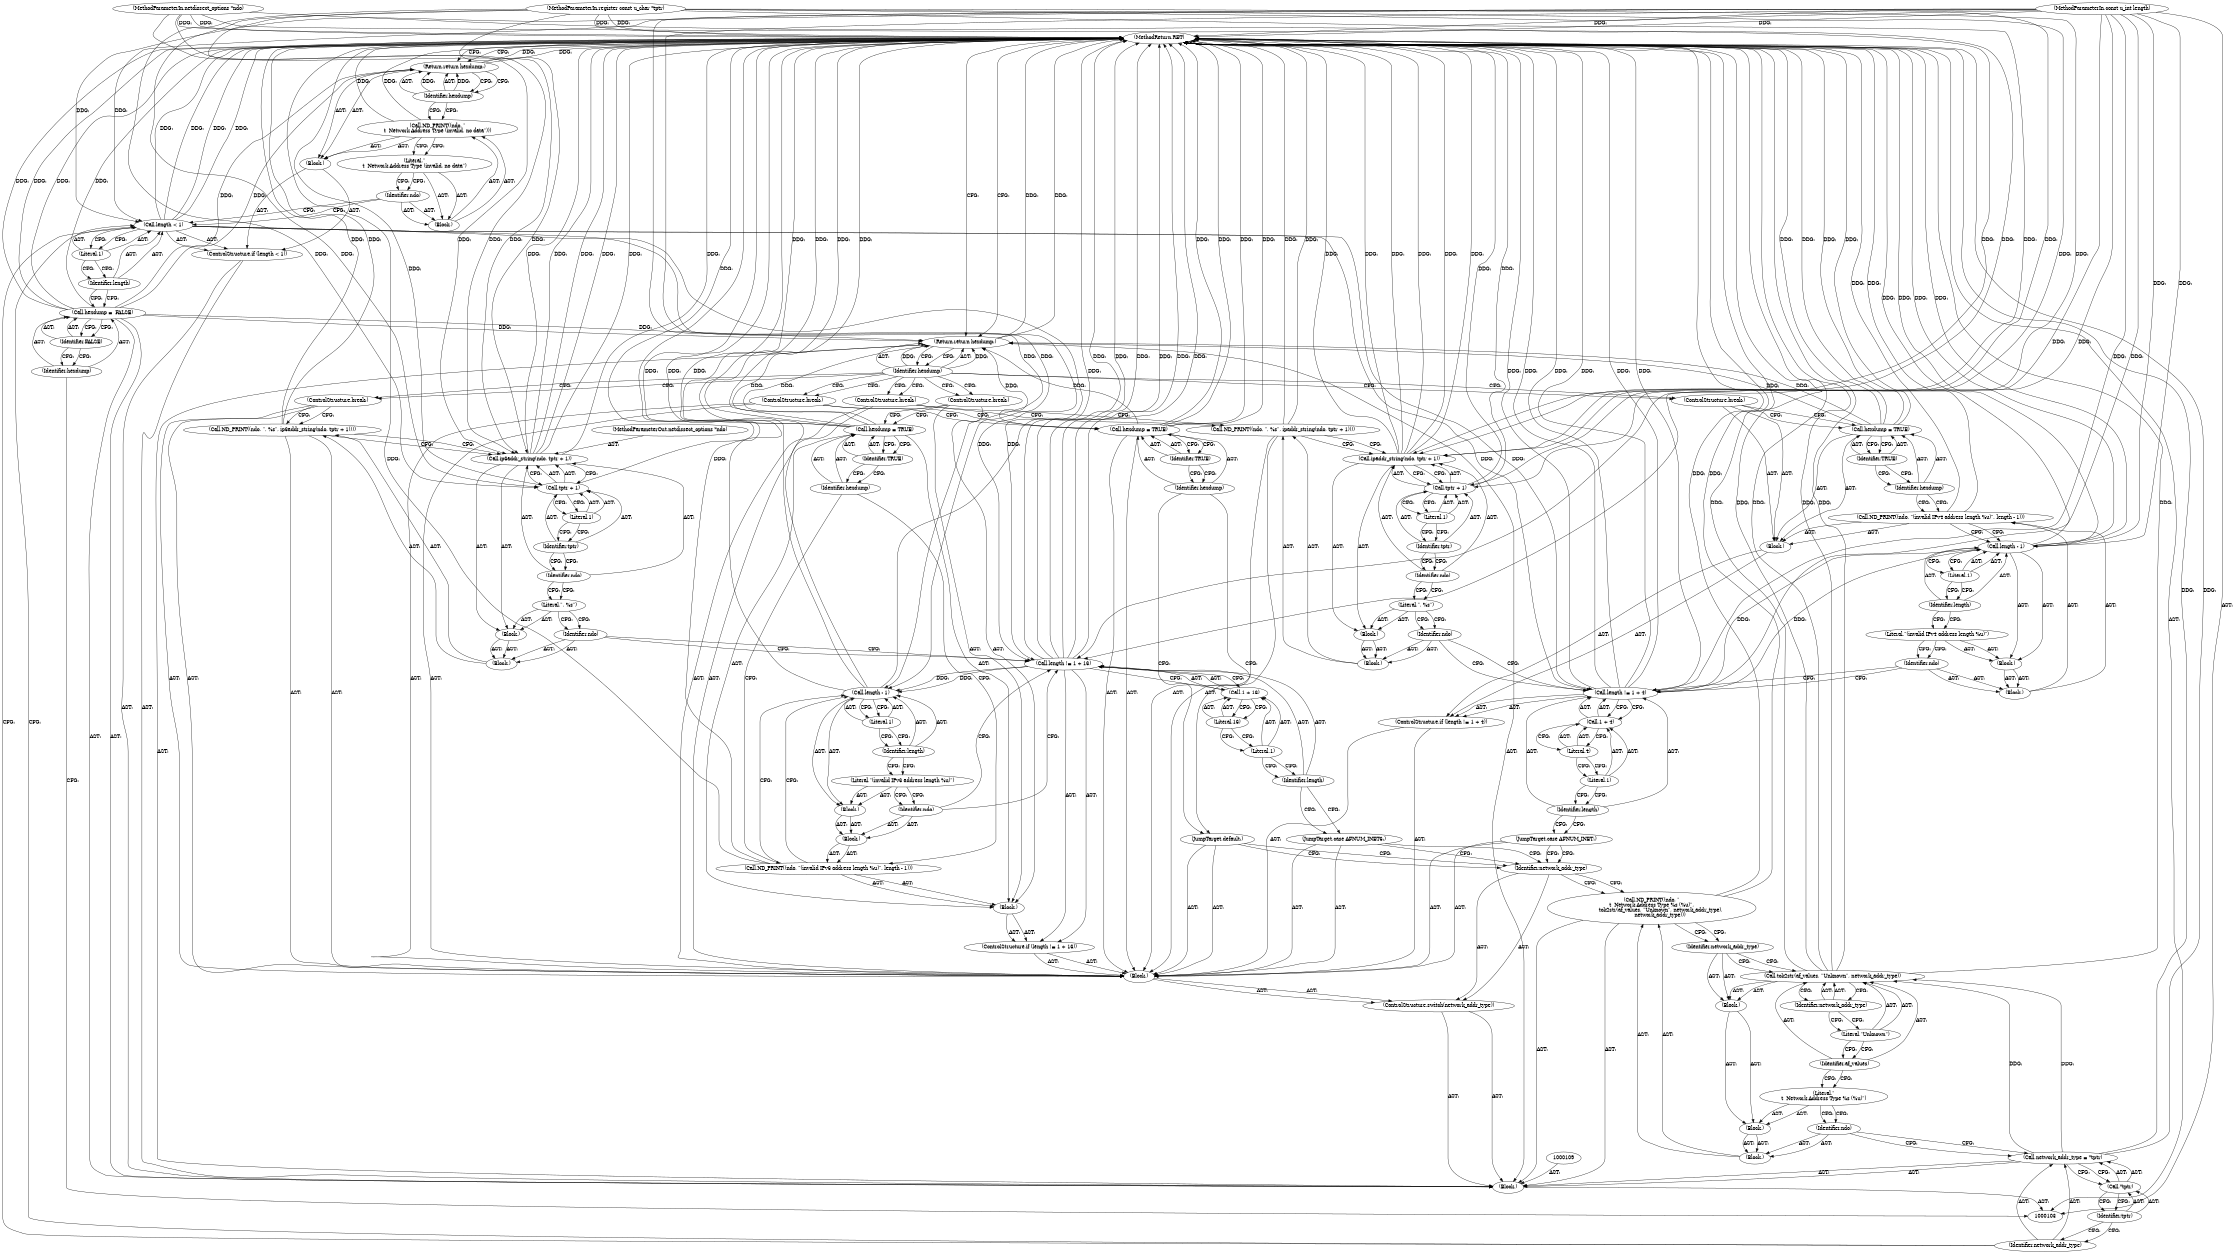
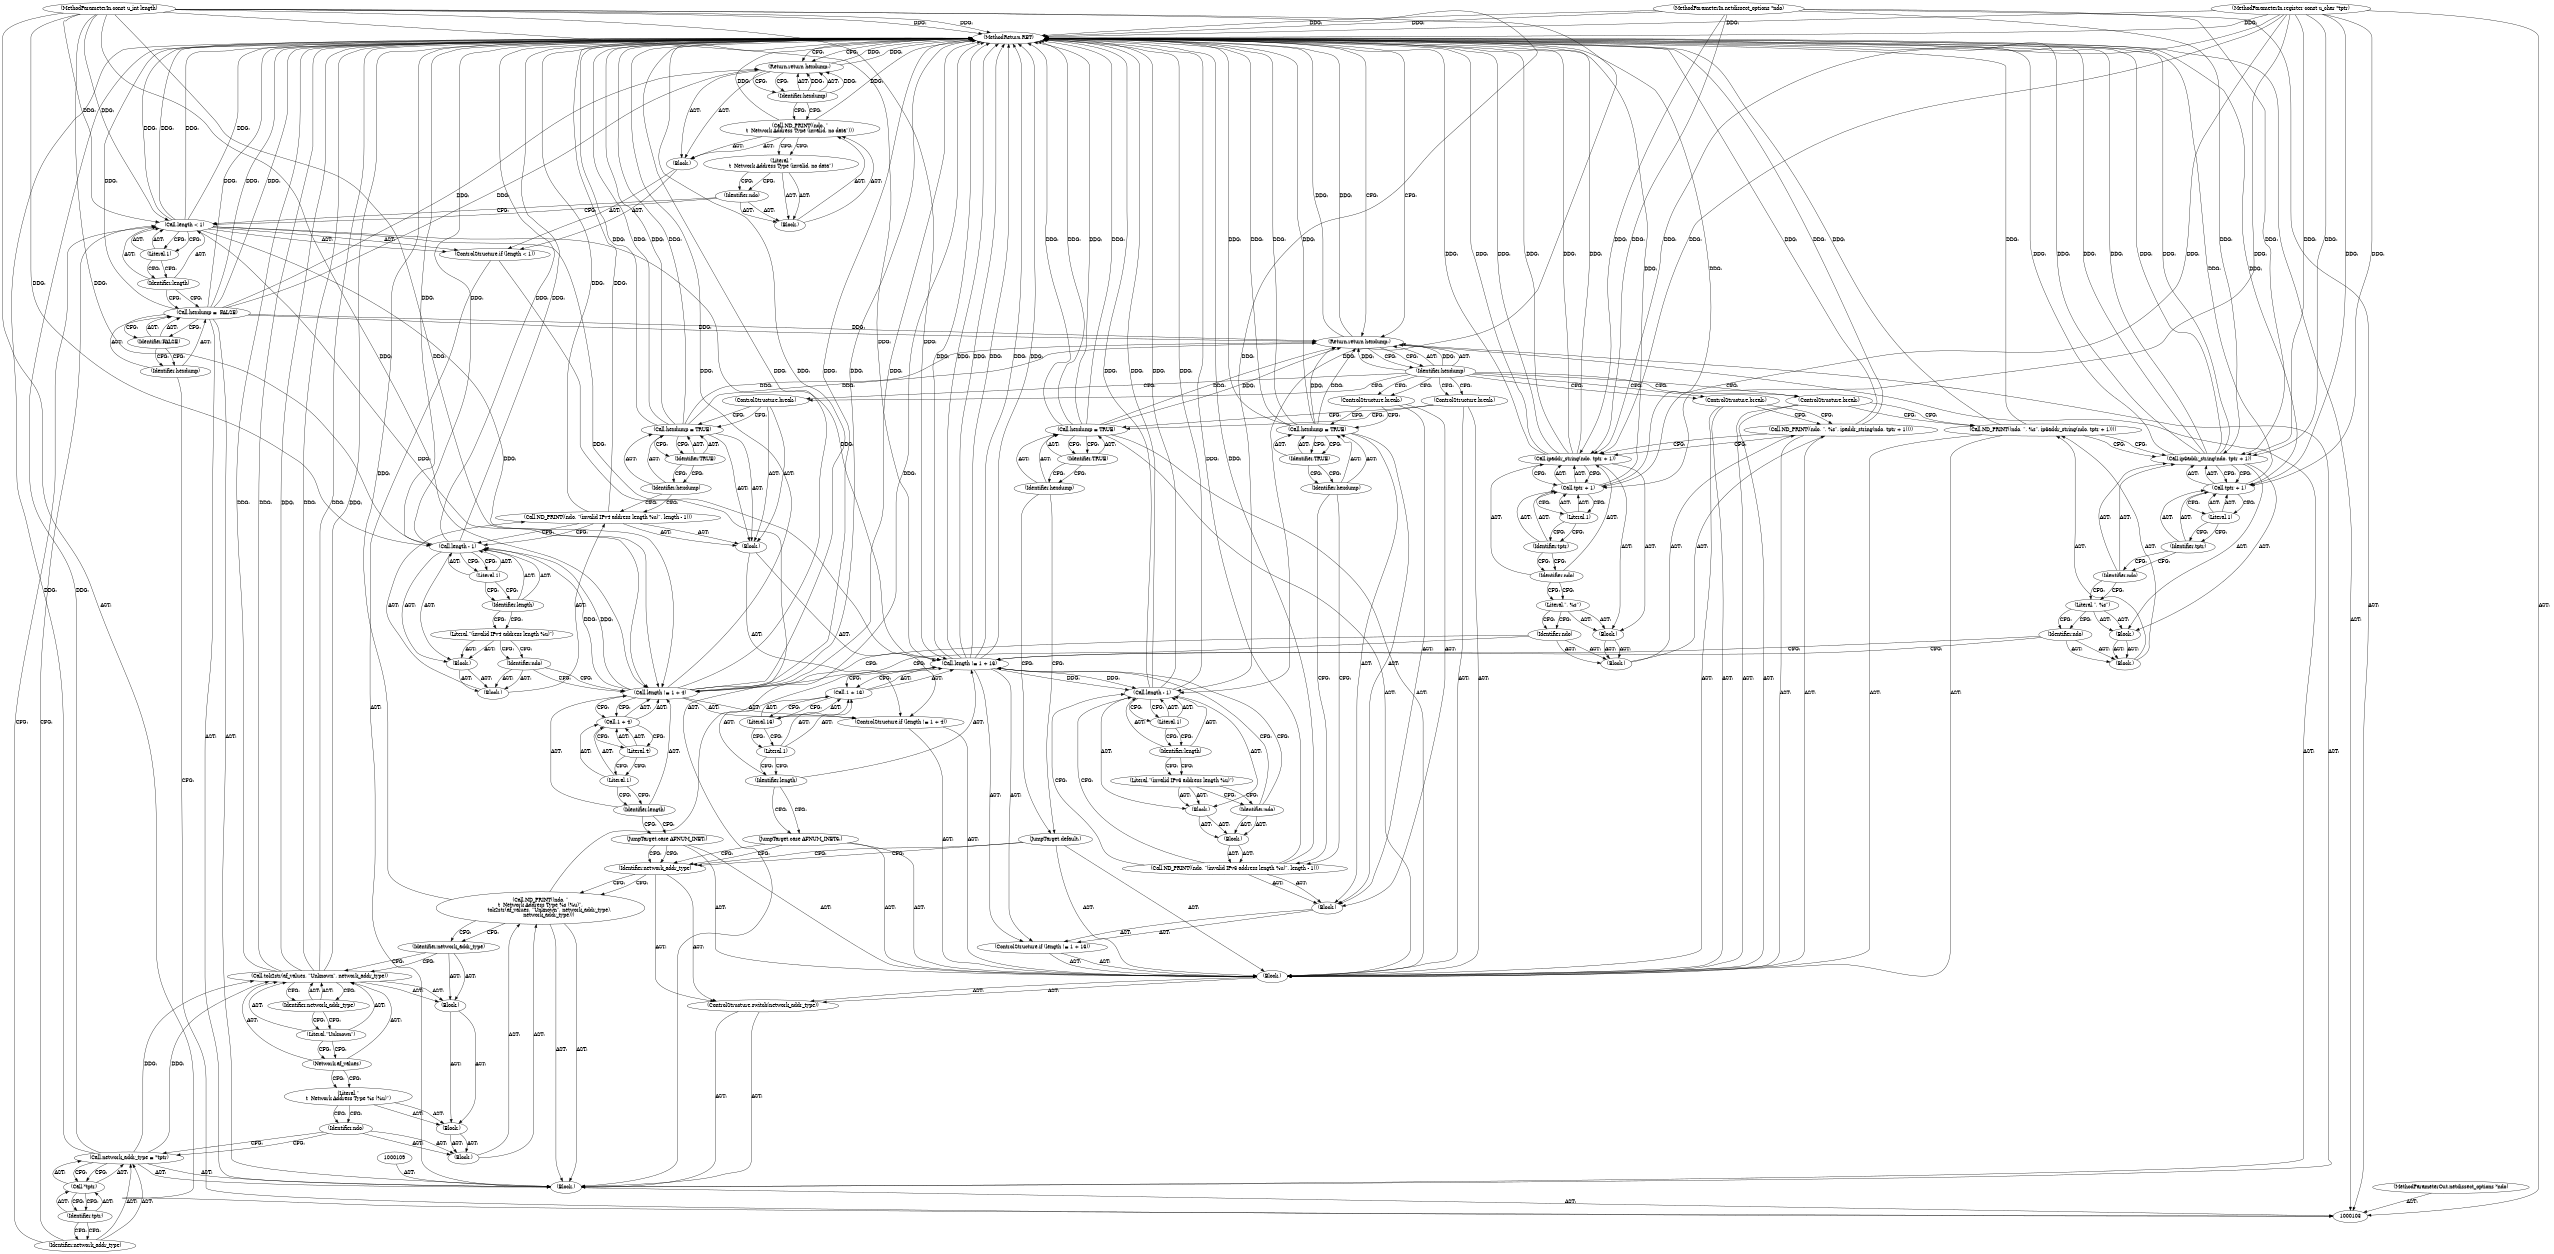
none -> (2368, 368)
(601, 444) -> (2399, 1202)
none -> (2539, 610)
(1845, 1064) -> (337, 1064)
